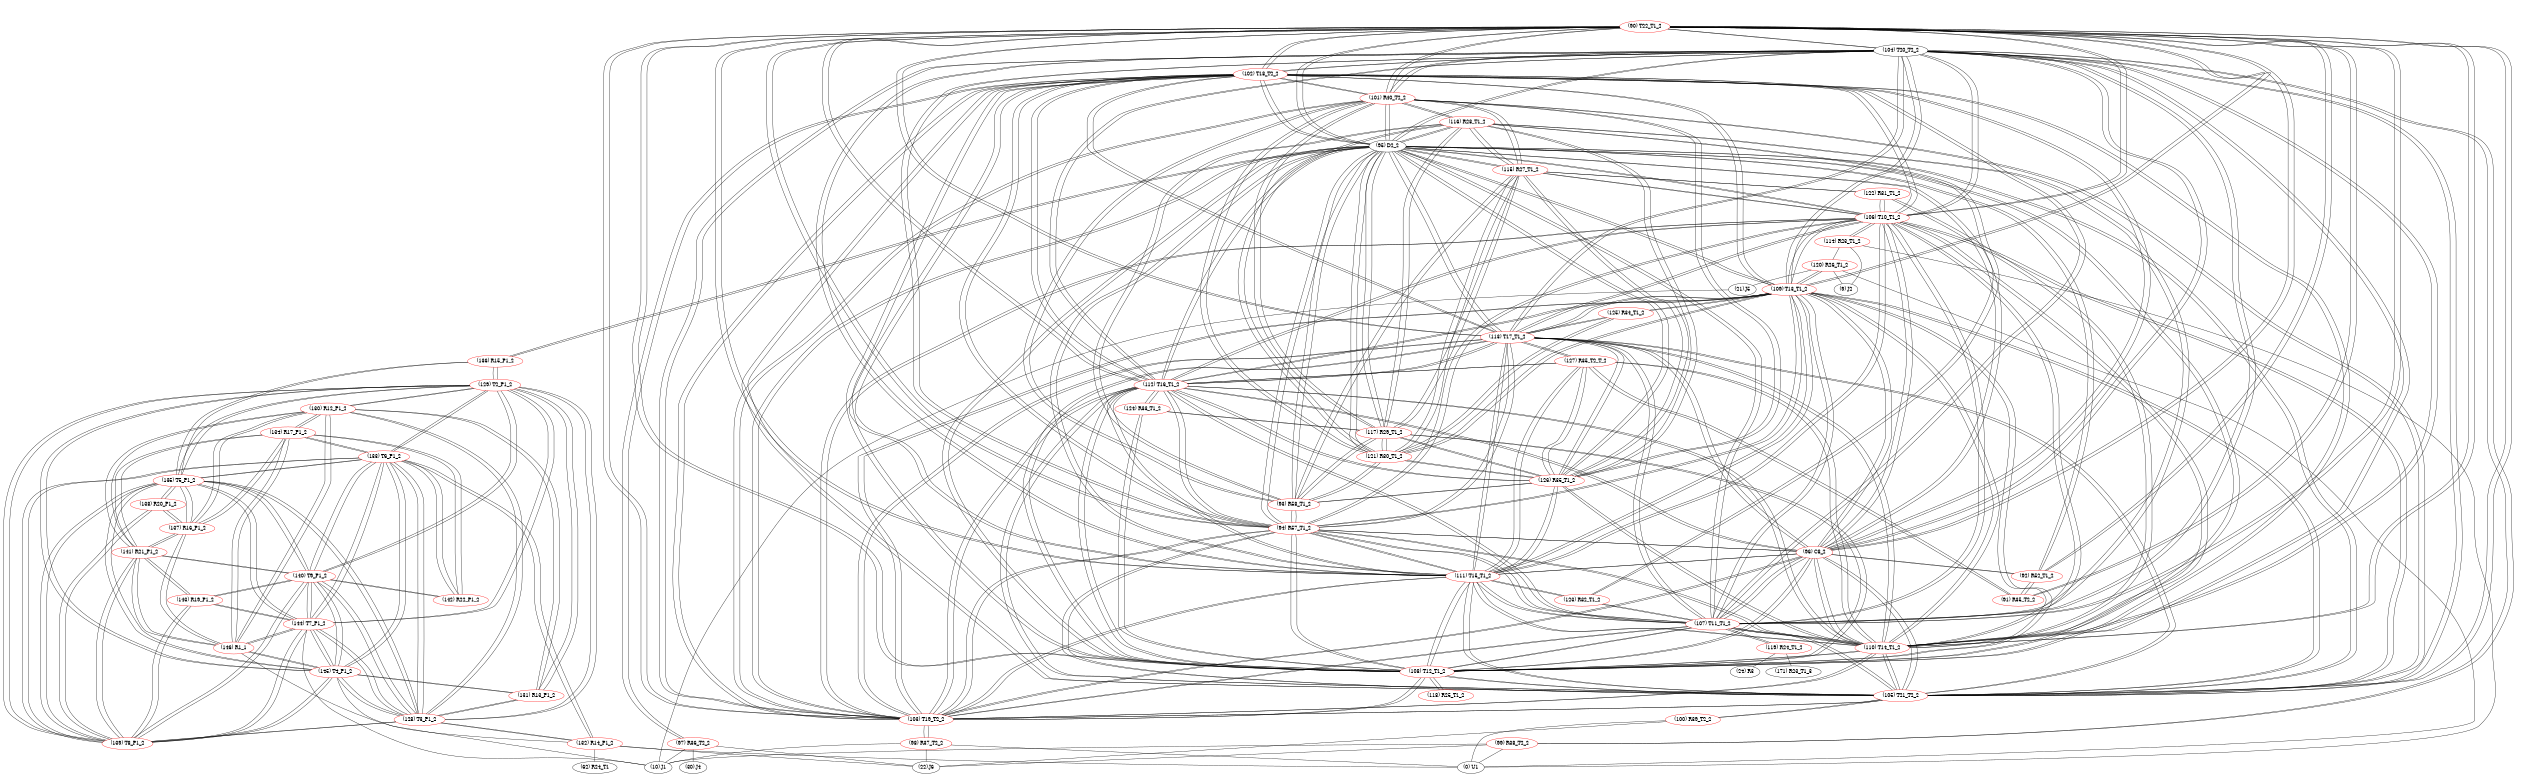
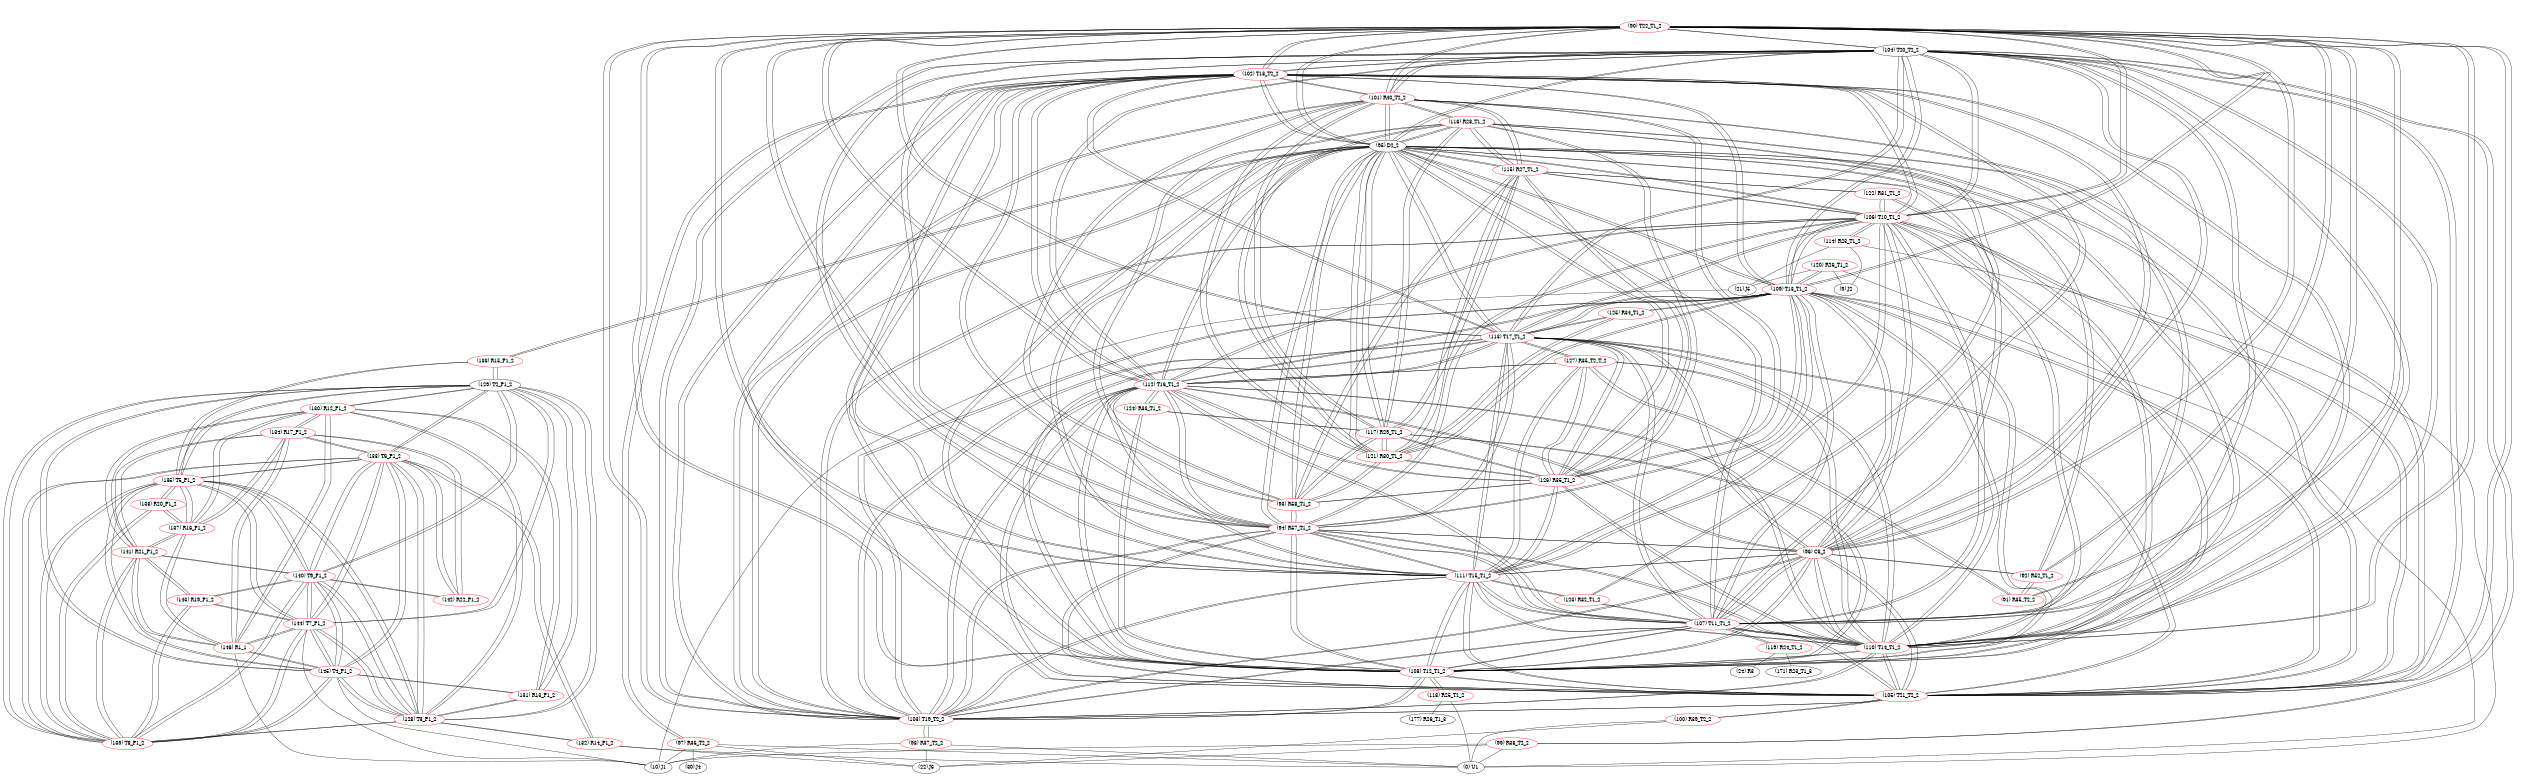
(1836, 254) -> (1789, 264)
(495, 385) -> (495, 385)
(364, 717) -> (411, 761)
none -> (1428, 720)
none -> (1464, 730)
none -> (1070, 755)
(595, 767) -> none
